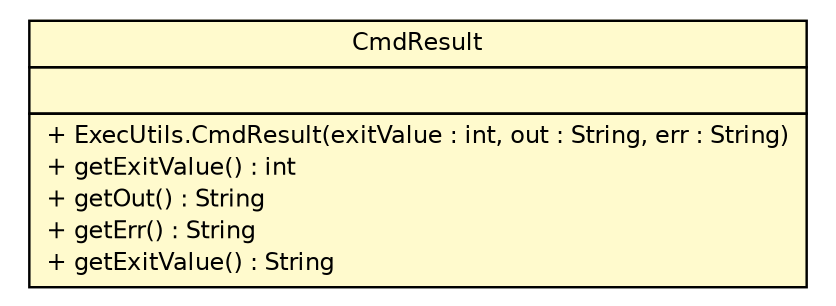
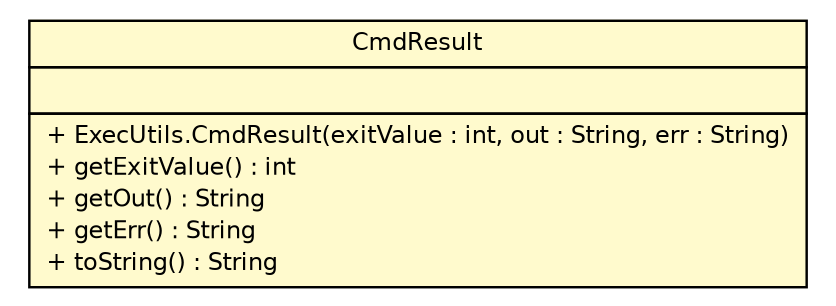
(191, 263) -> (163, 263)
